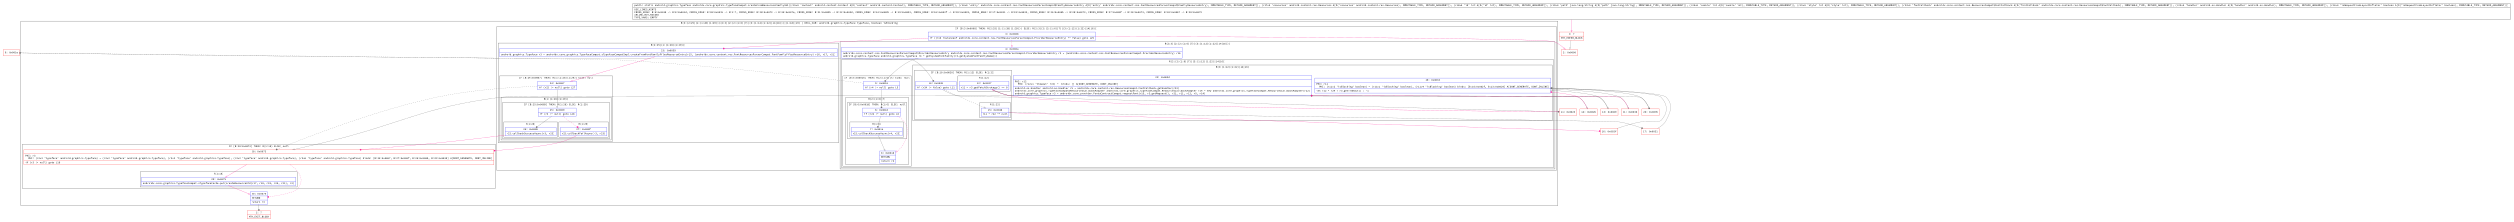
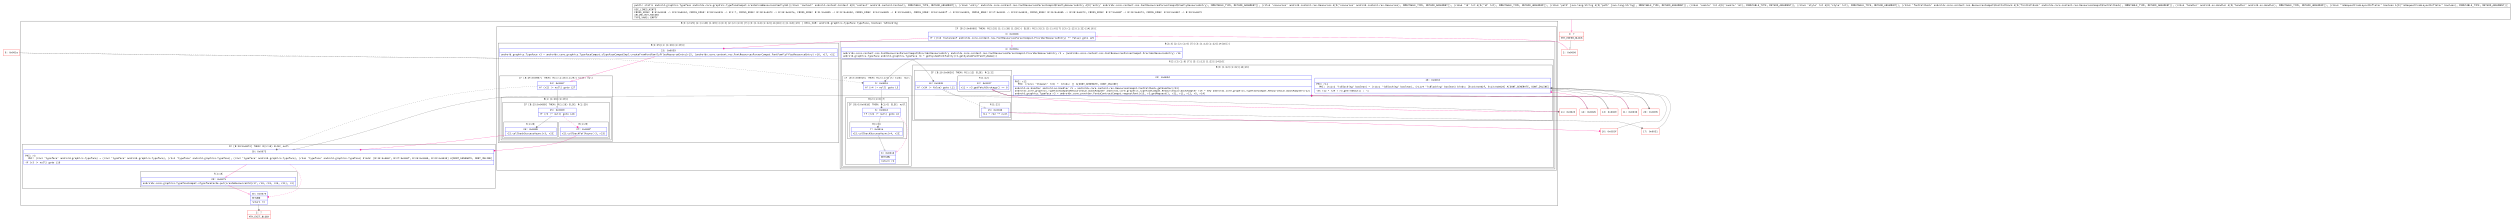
(1331, 38) -> (1334, 38)
(611, 60) -> (610, 59)
(259, 157) -> (259, 157)
